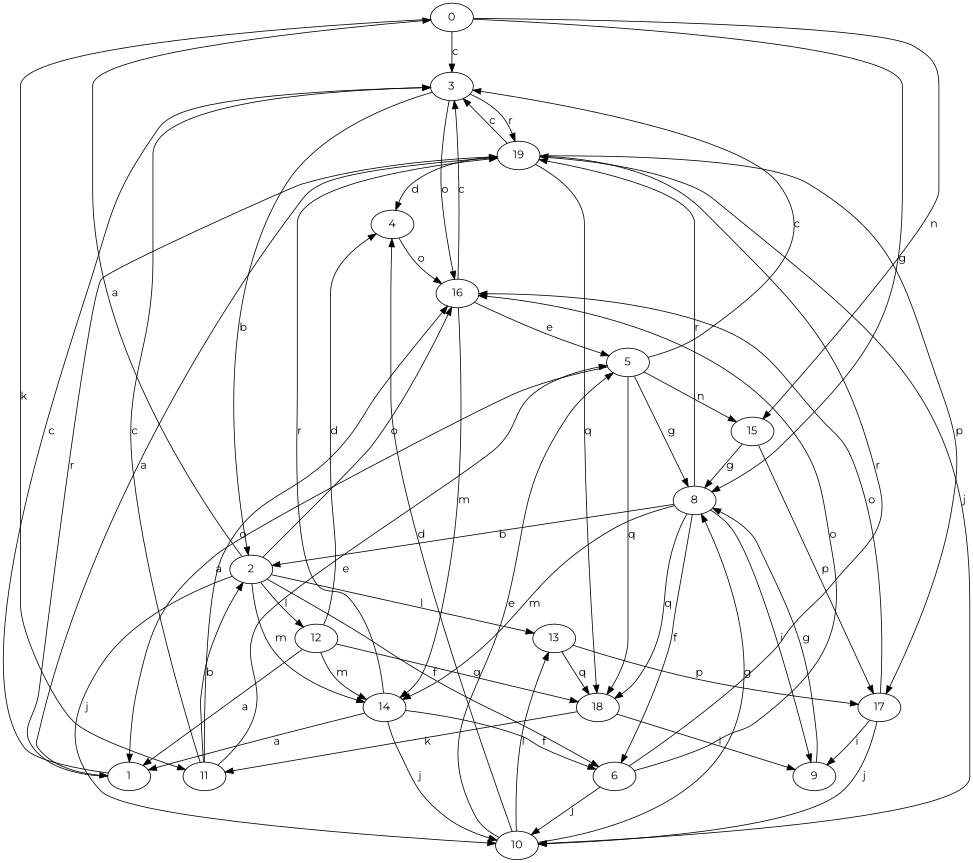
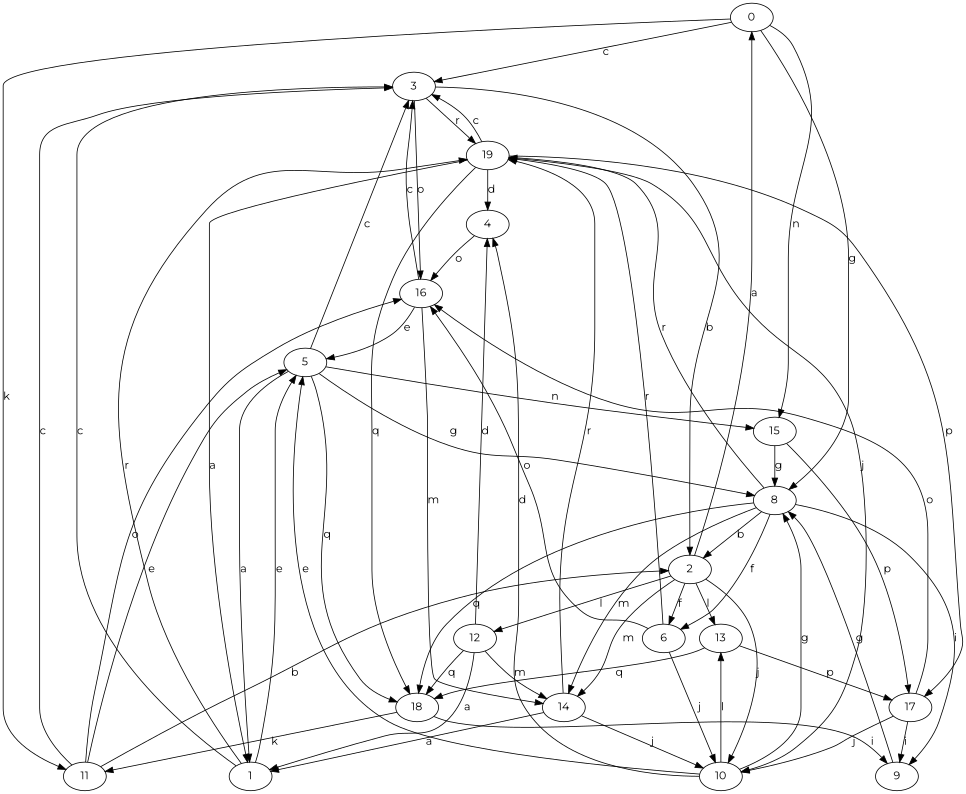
(370, 447) -> none
none -> (275, 571)
(504, 730) -> none
